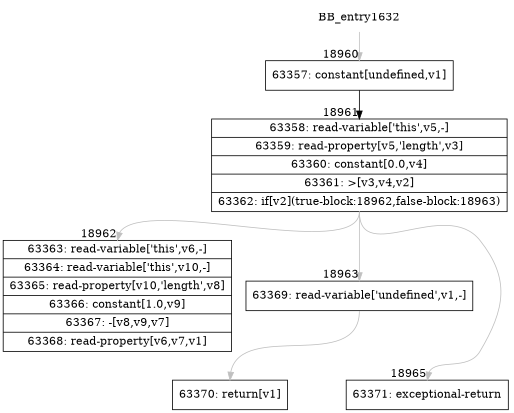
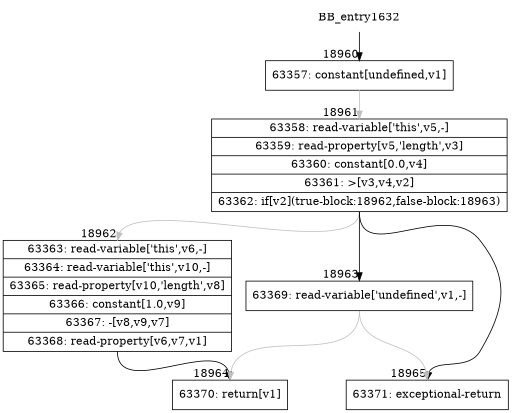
(359, 42) -> (359, 42)
(359, 101) -> (359, 101)
(359, 242) -> (359, 242)
(491, 256) -> (491, 256)
none -> (390, 344)
none -> (170, 367)
